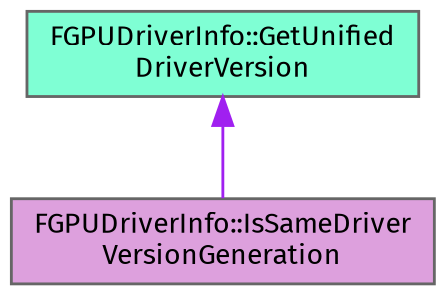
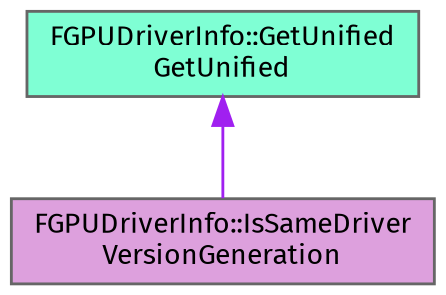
(223, 54) -> (223, 54)
